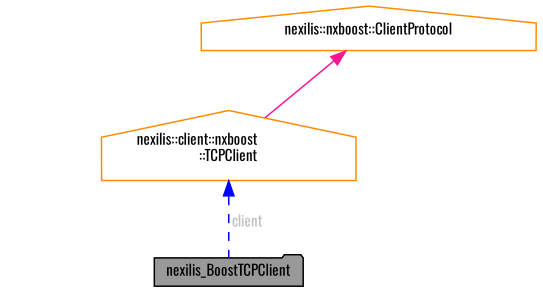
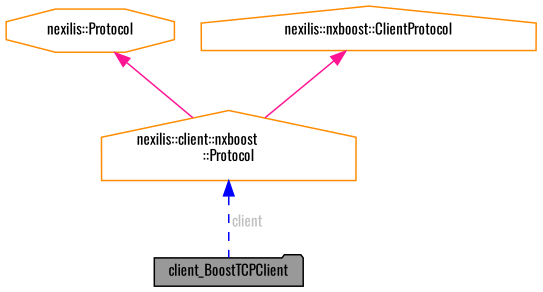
none -> (90, 31)
(229, 149) -> (229, 149)
(229, 272) -> (229, 272)
